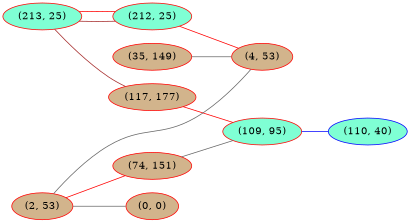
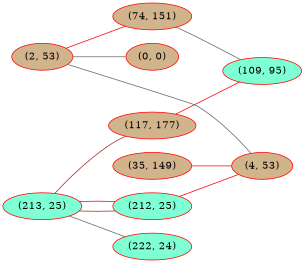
(212, 57) -> (212, 166)
(368, 132) -> none
none -> (152, 247)
